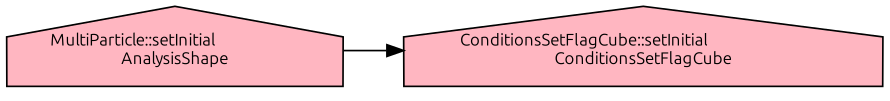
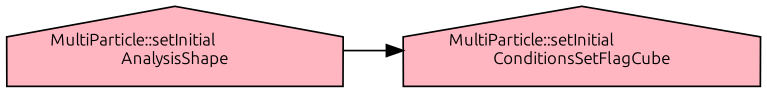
(643, 51) -> (582, 51)
